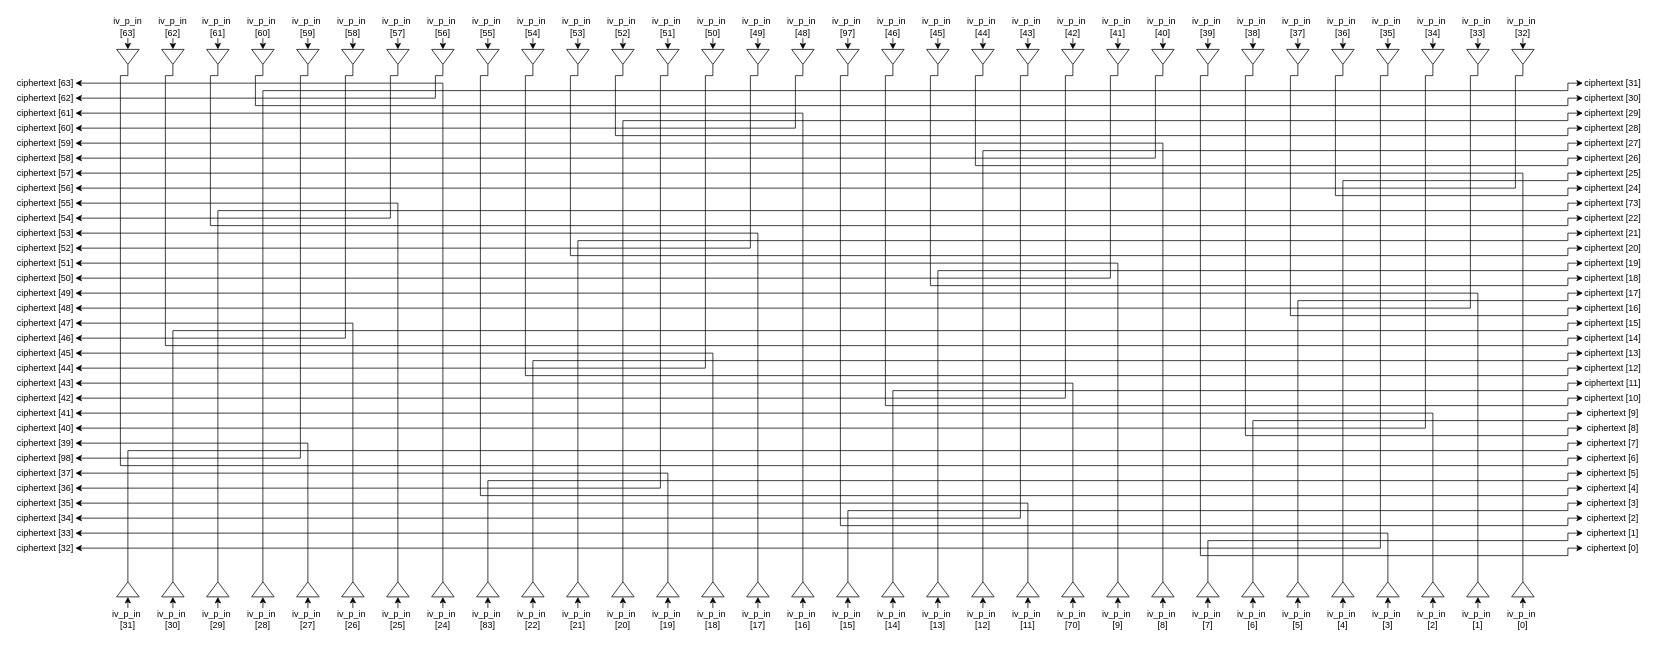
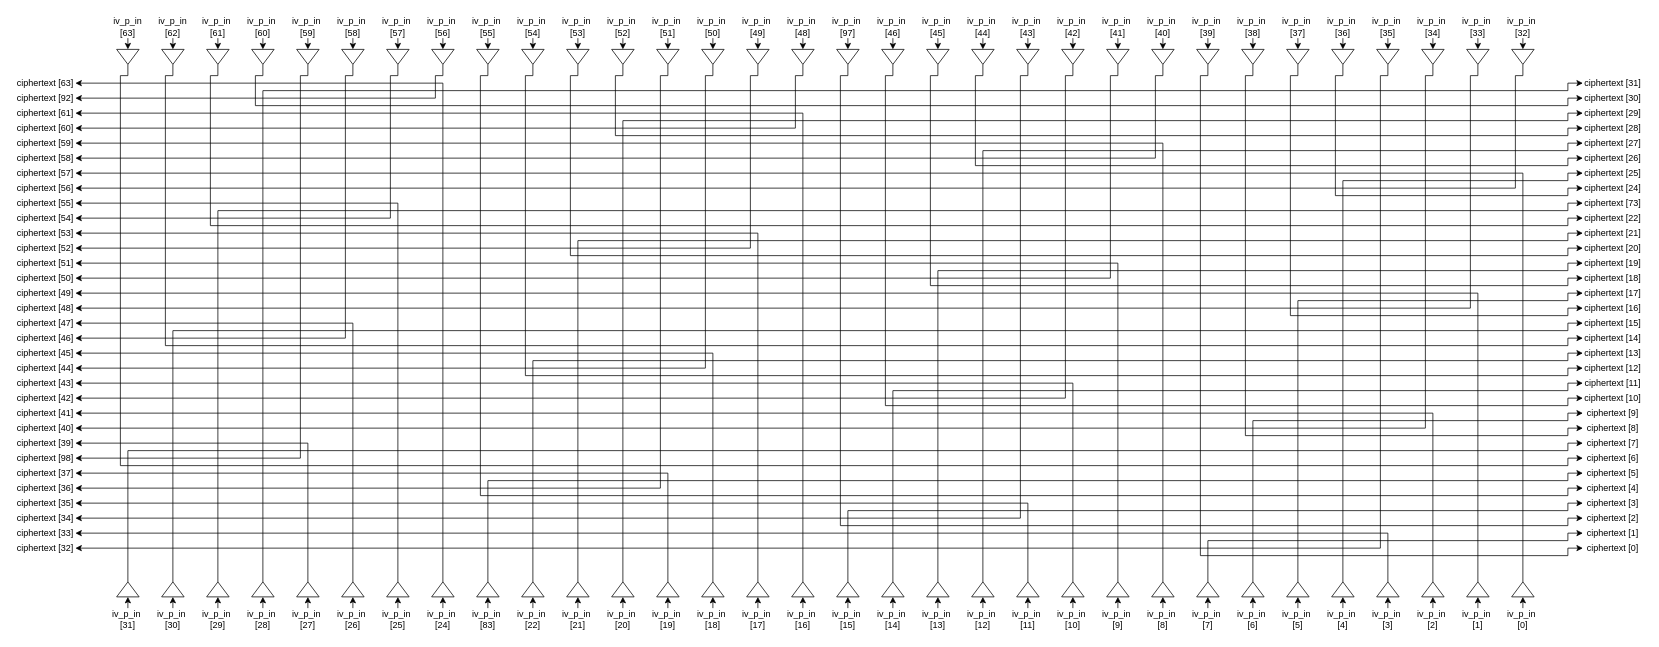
(45, 98) -> (45, 98)
(1073, 619) -> (1073, 619)
